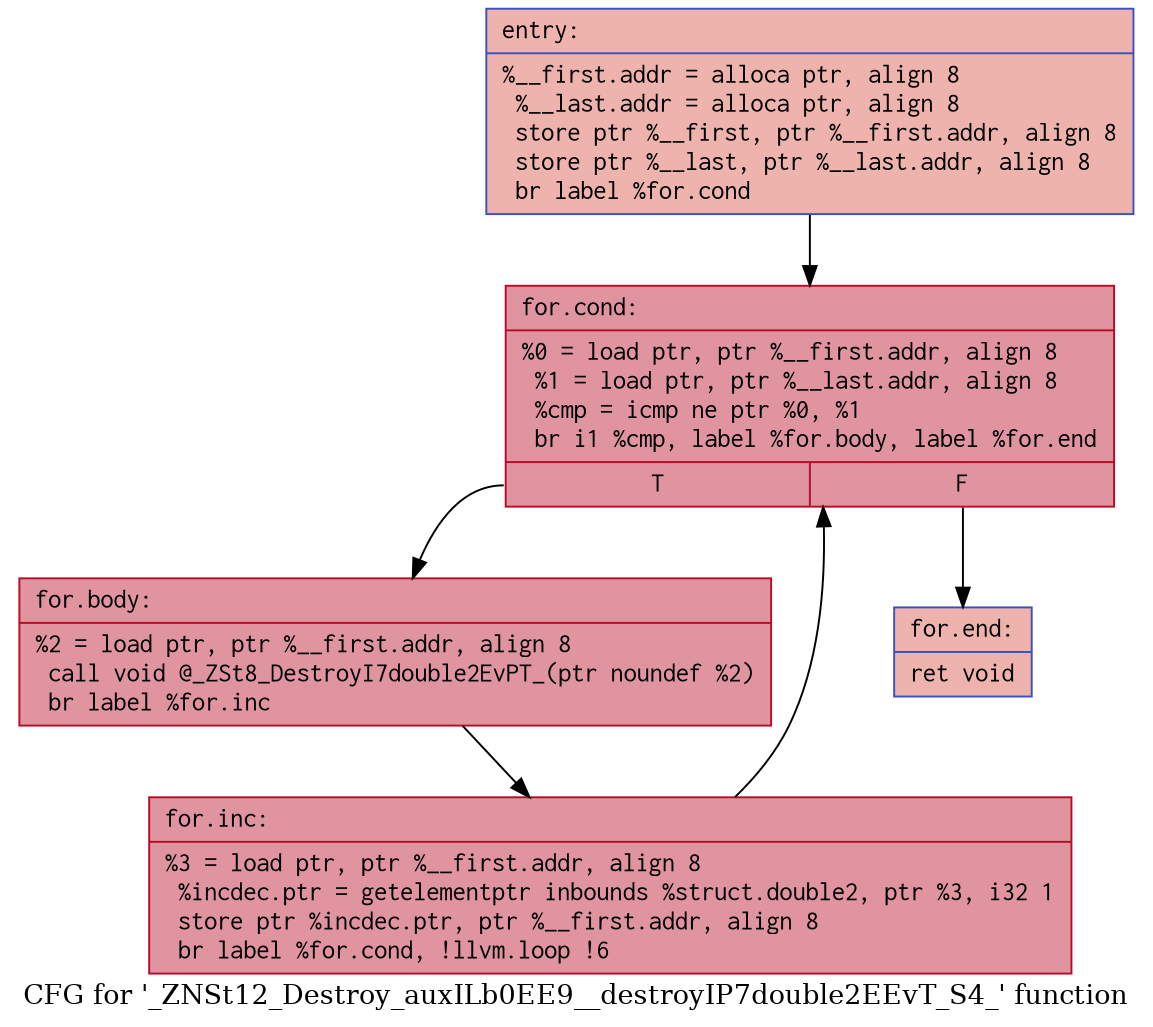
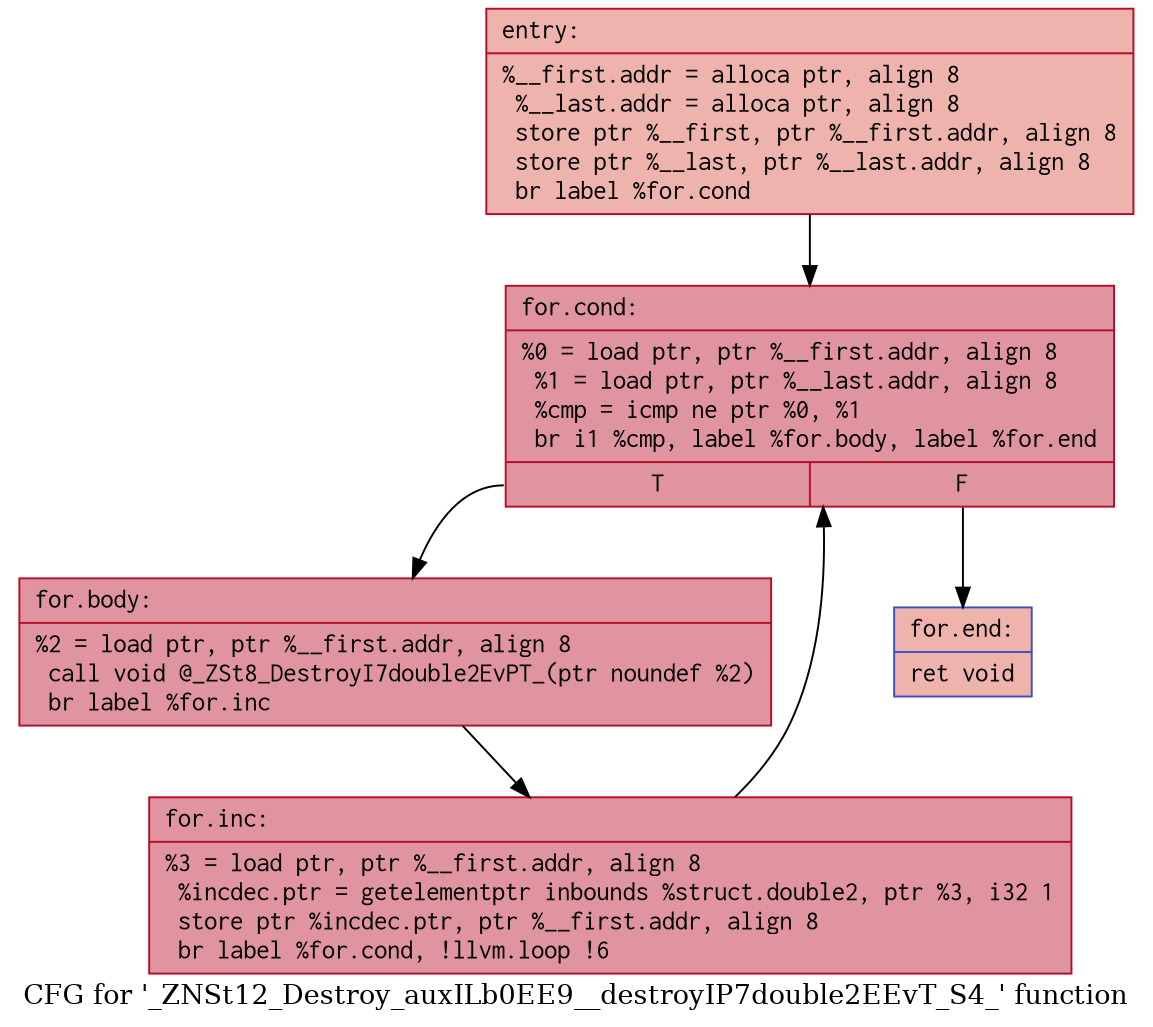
(810, 111) -> (810, 111)
